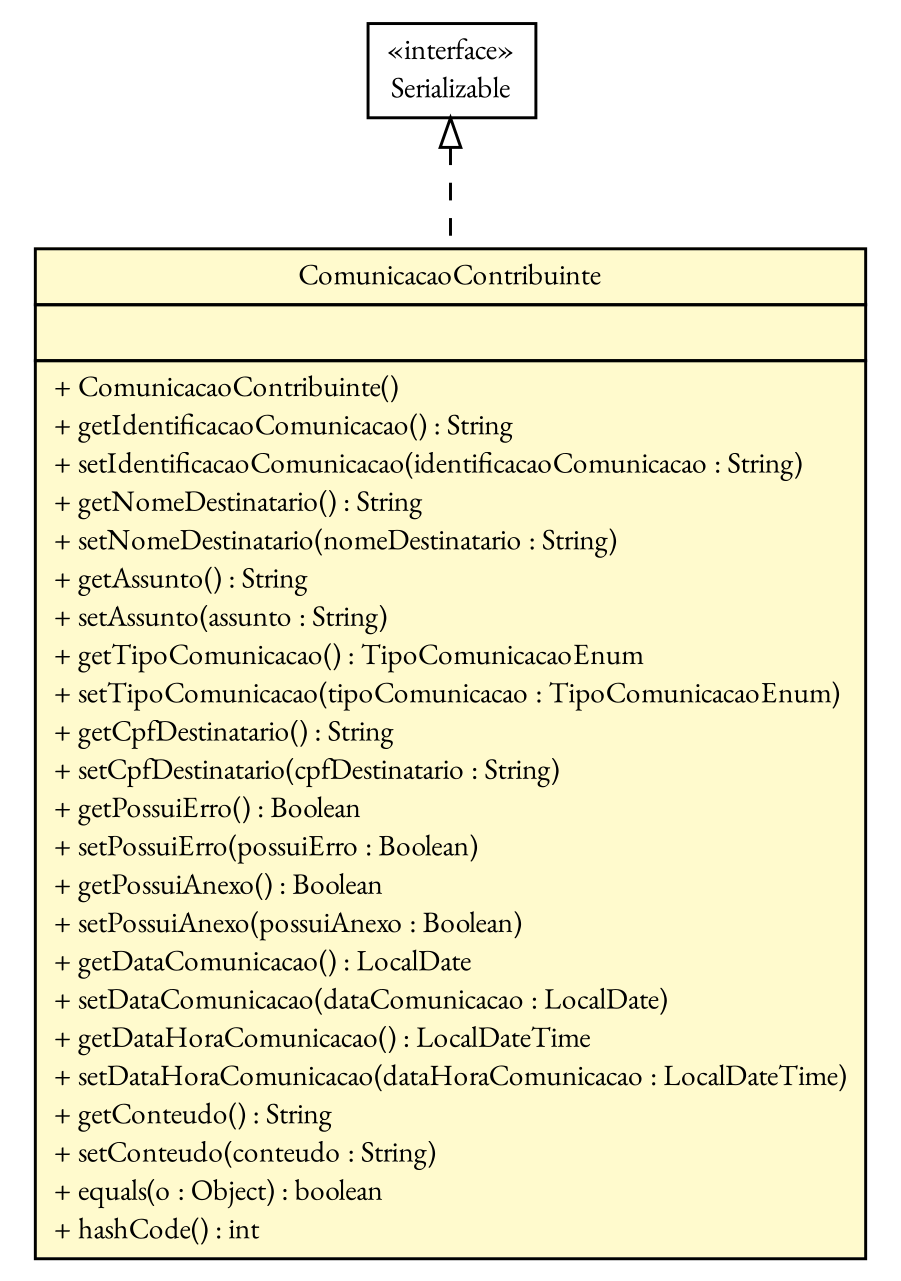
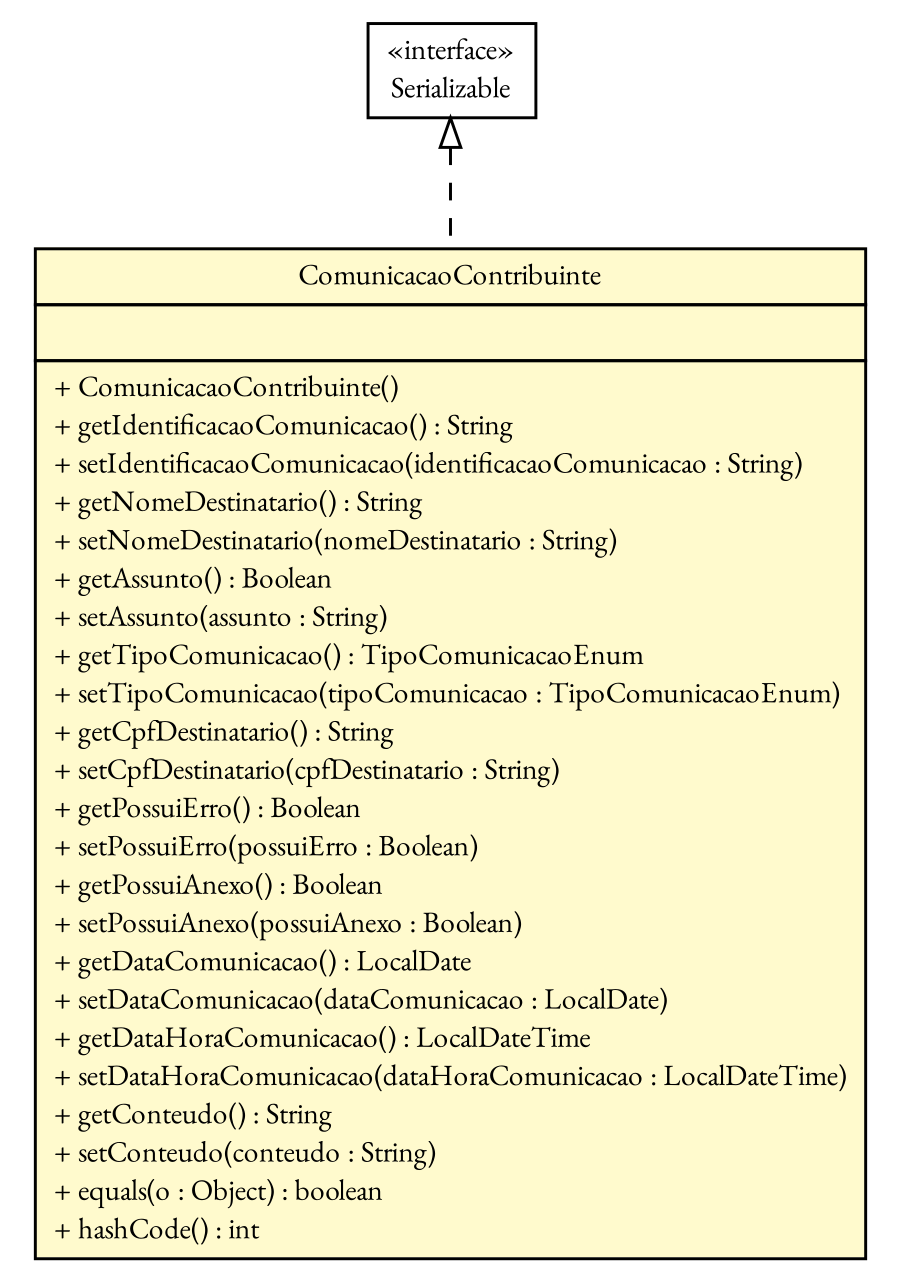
(181, 579) -> (194, 579)
